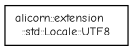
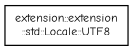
(67, 25) -> (67, 25)
